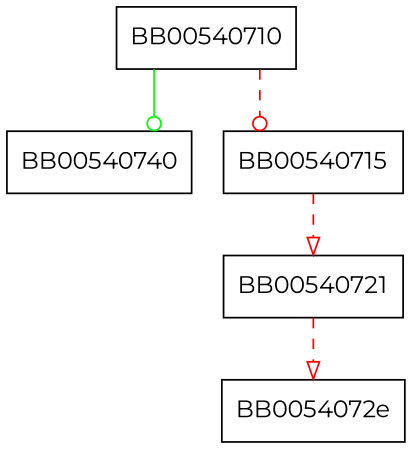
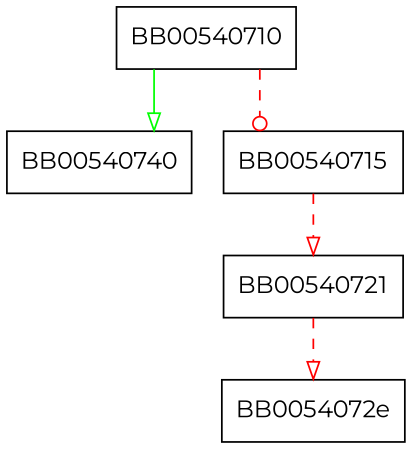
(154, 93) -> (154, 91)
